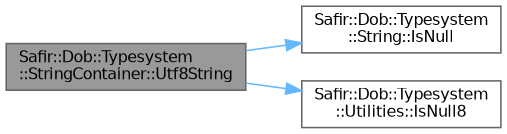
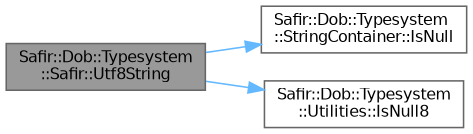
(401, 30) -> (364, 30)
(126, 67) -> (106, 67)
